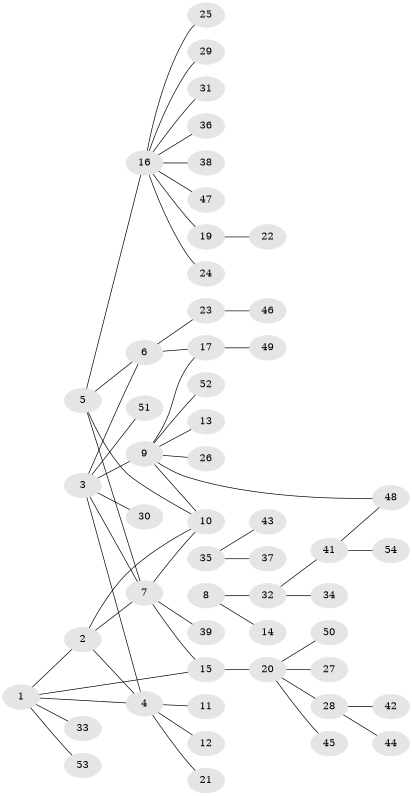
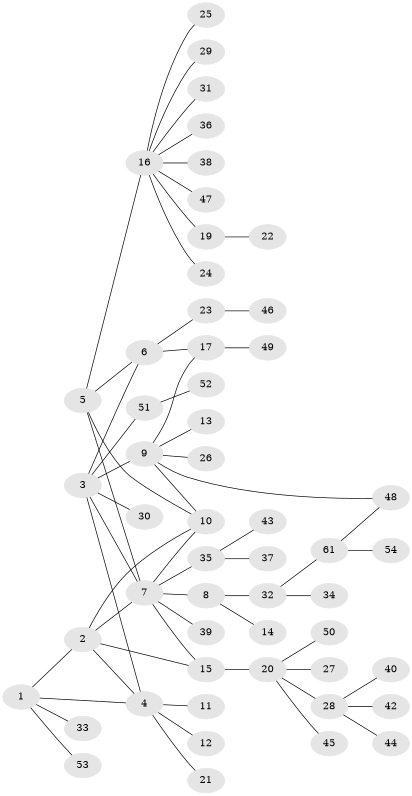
(174, 419) -> (180, 395)
(329, 551) -> (329, 551)
none -> (175, 576)
none -> (175, 594)
none -> (391, 670)
(114, 683) -> (145, 655)
